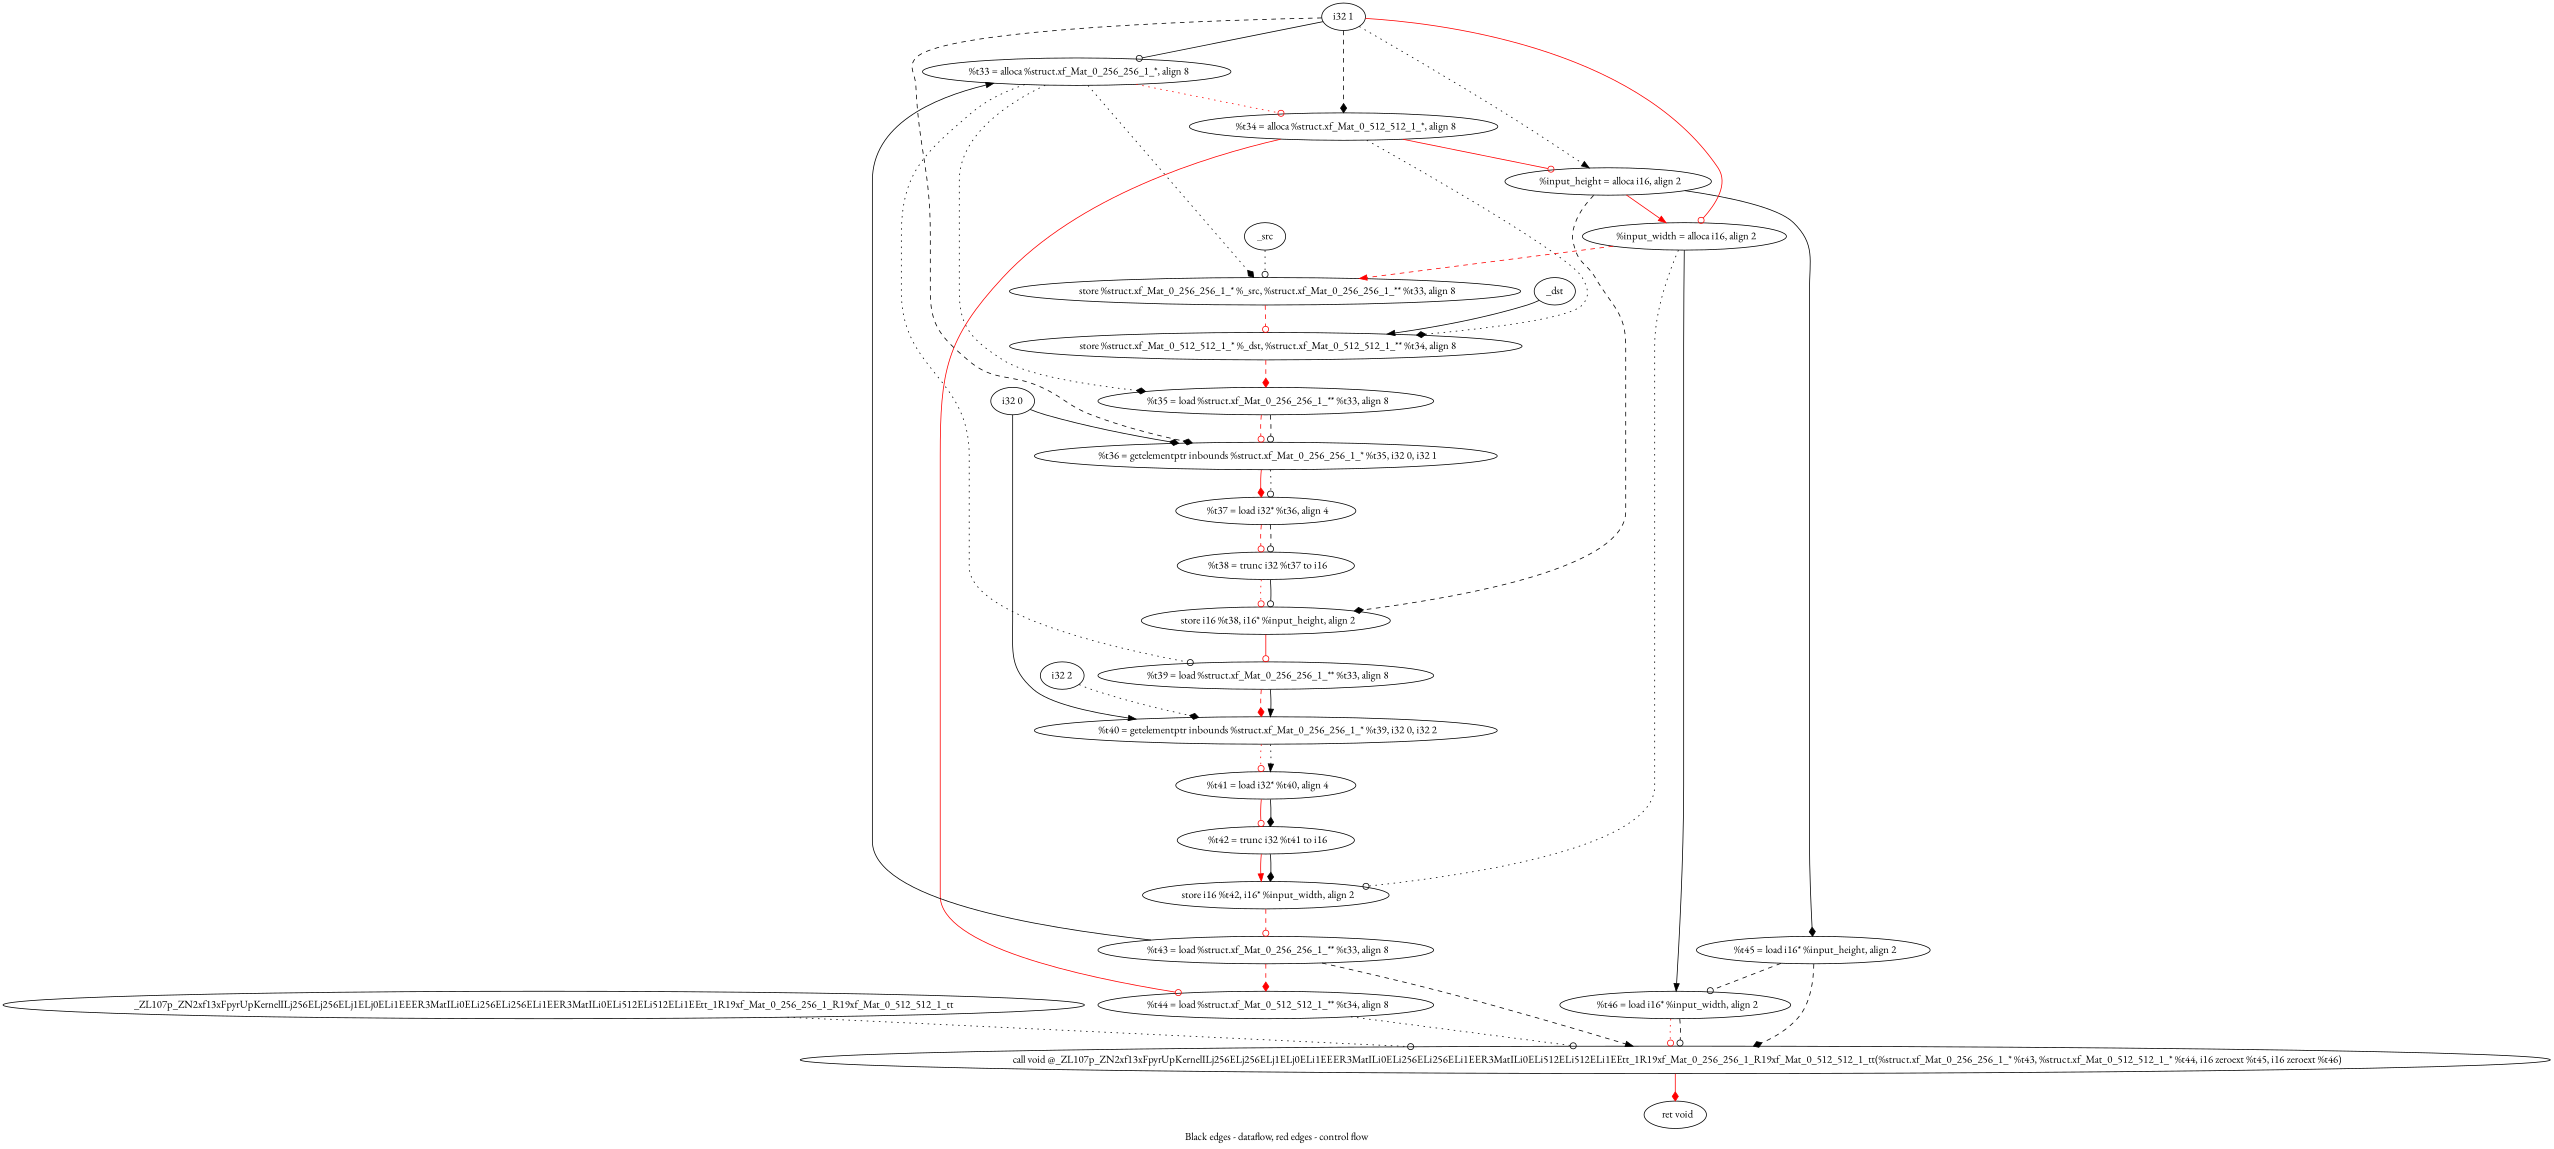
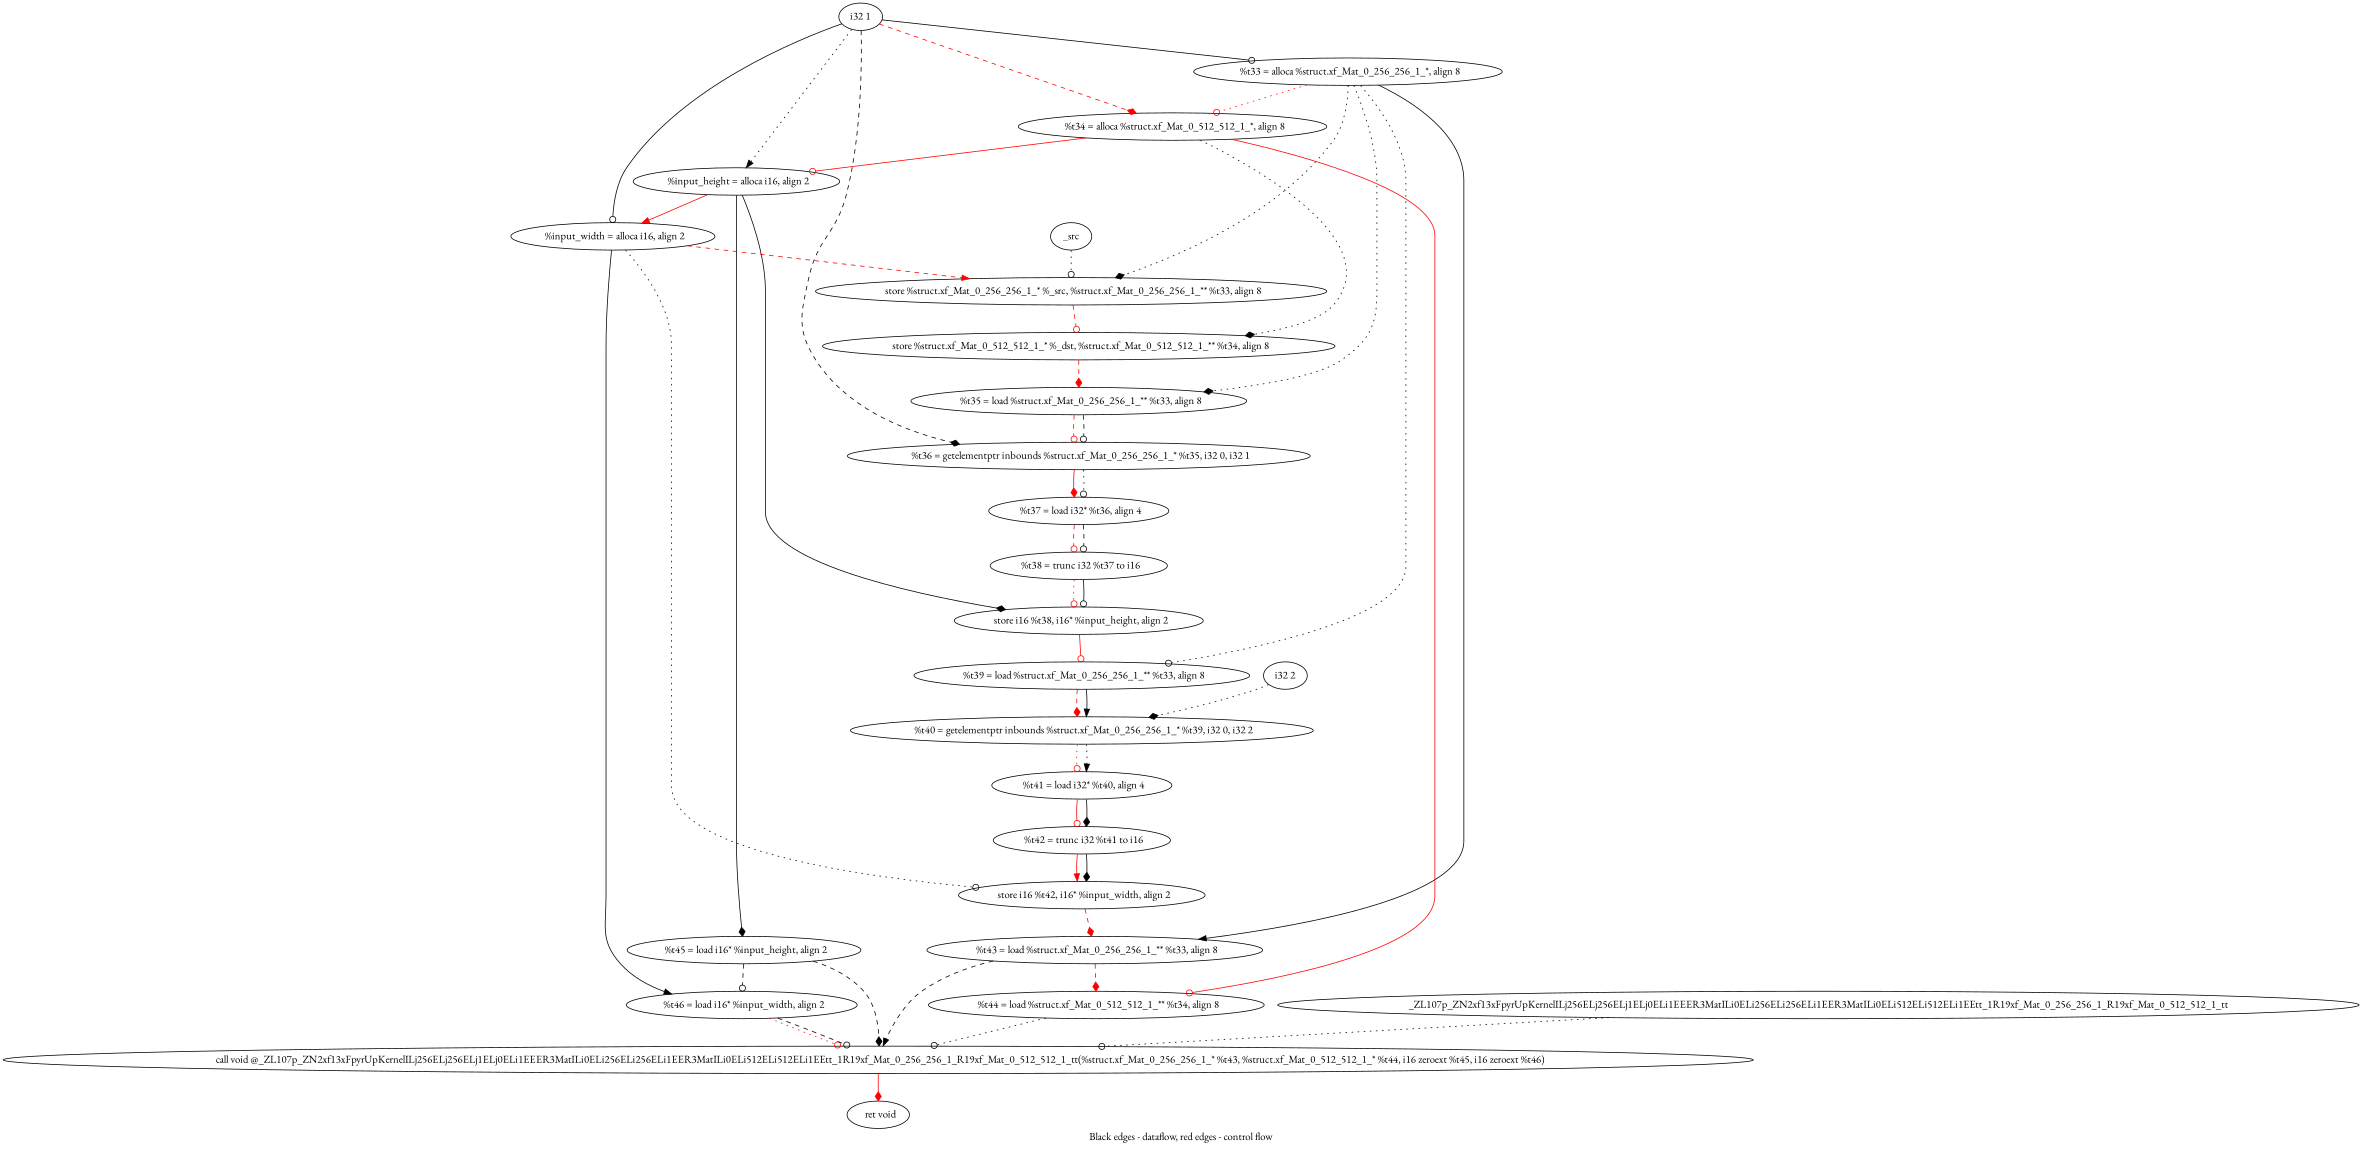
(1585, 66) -> (702, 94)
(1344, 67) -> (1003, 67)
(1555, 291) -> none
(1013, 401) -> none
(1626, 489) -> (765, 482)
(872, 585) -> (1464, 587)
(1266, 920) -> (1087, 918)
